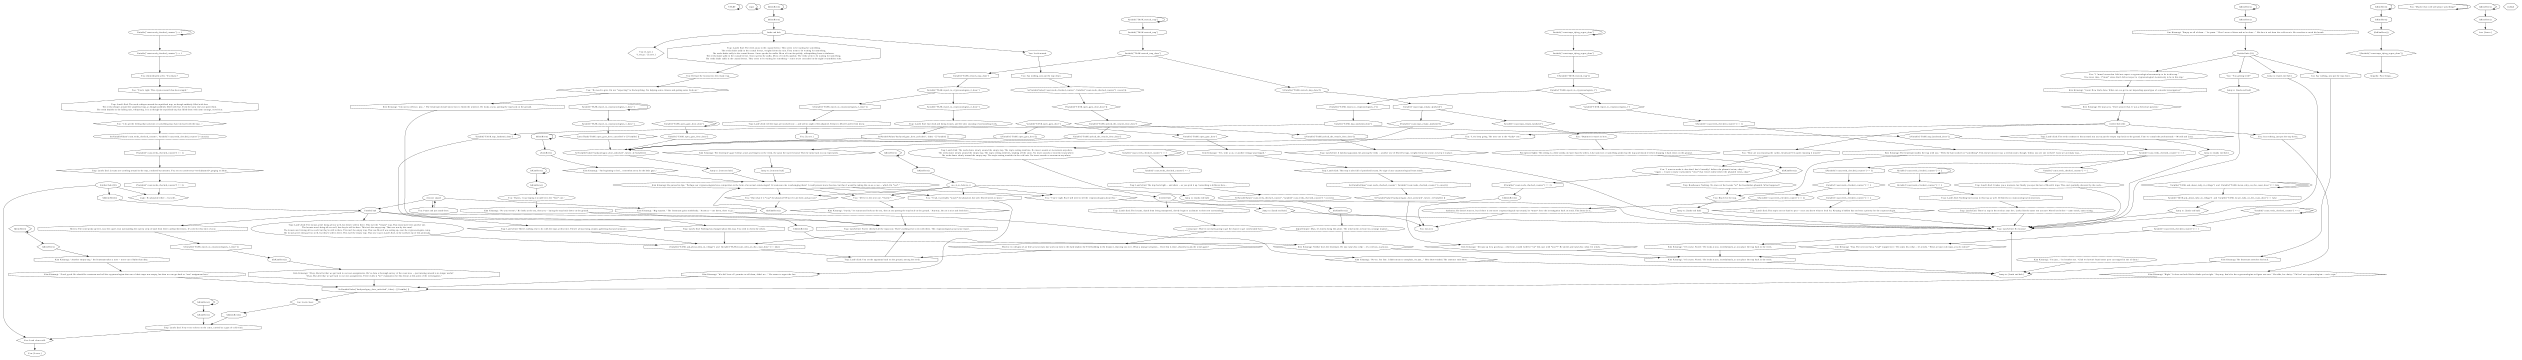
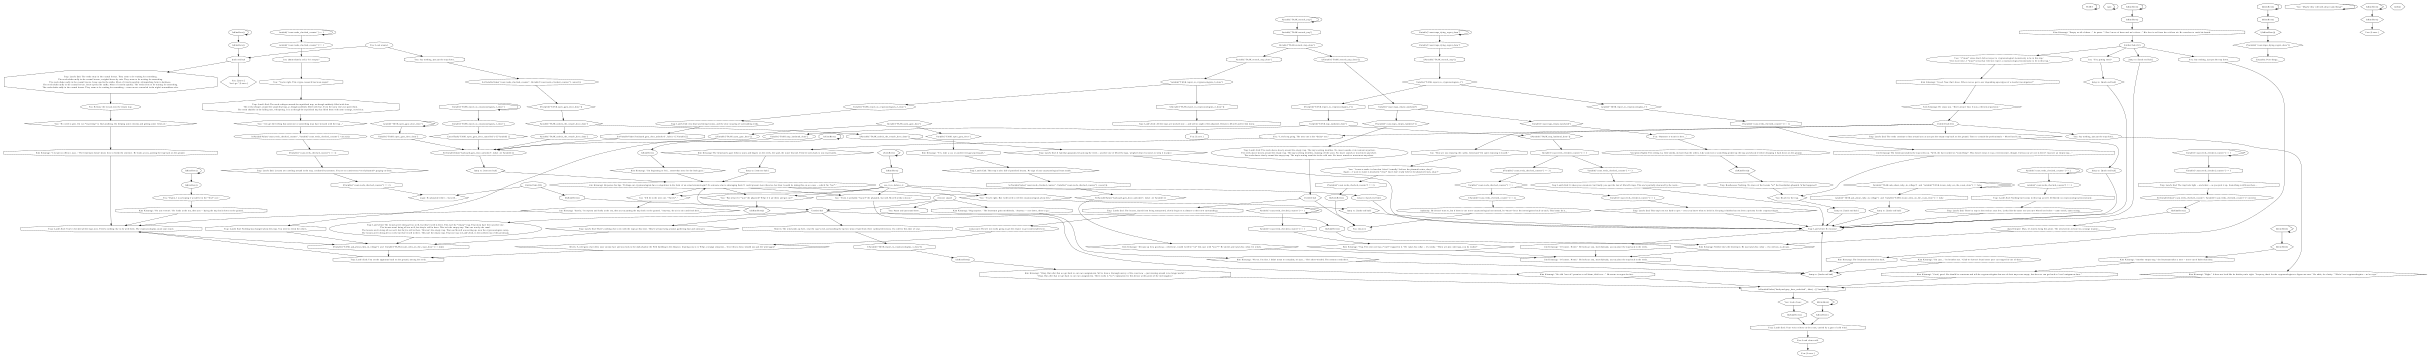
(904, 43) -> (308, 51)
(435, 205) -> none
(4, 229) -> none
(35, 340) -> (1808, 340)
